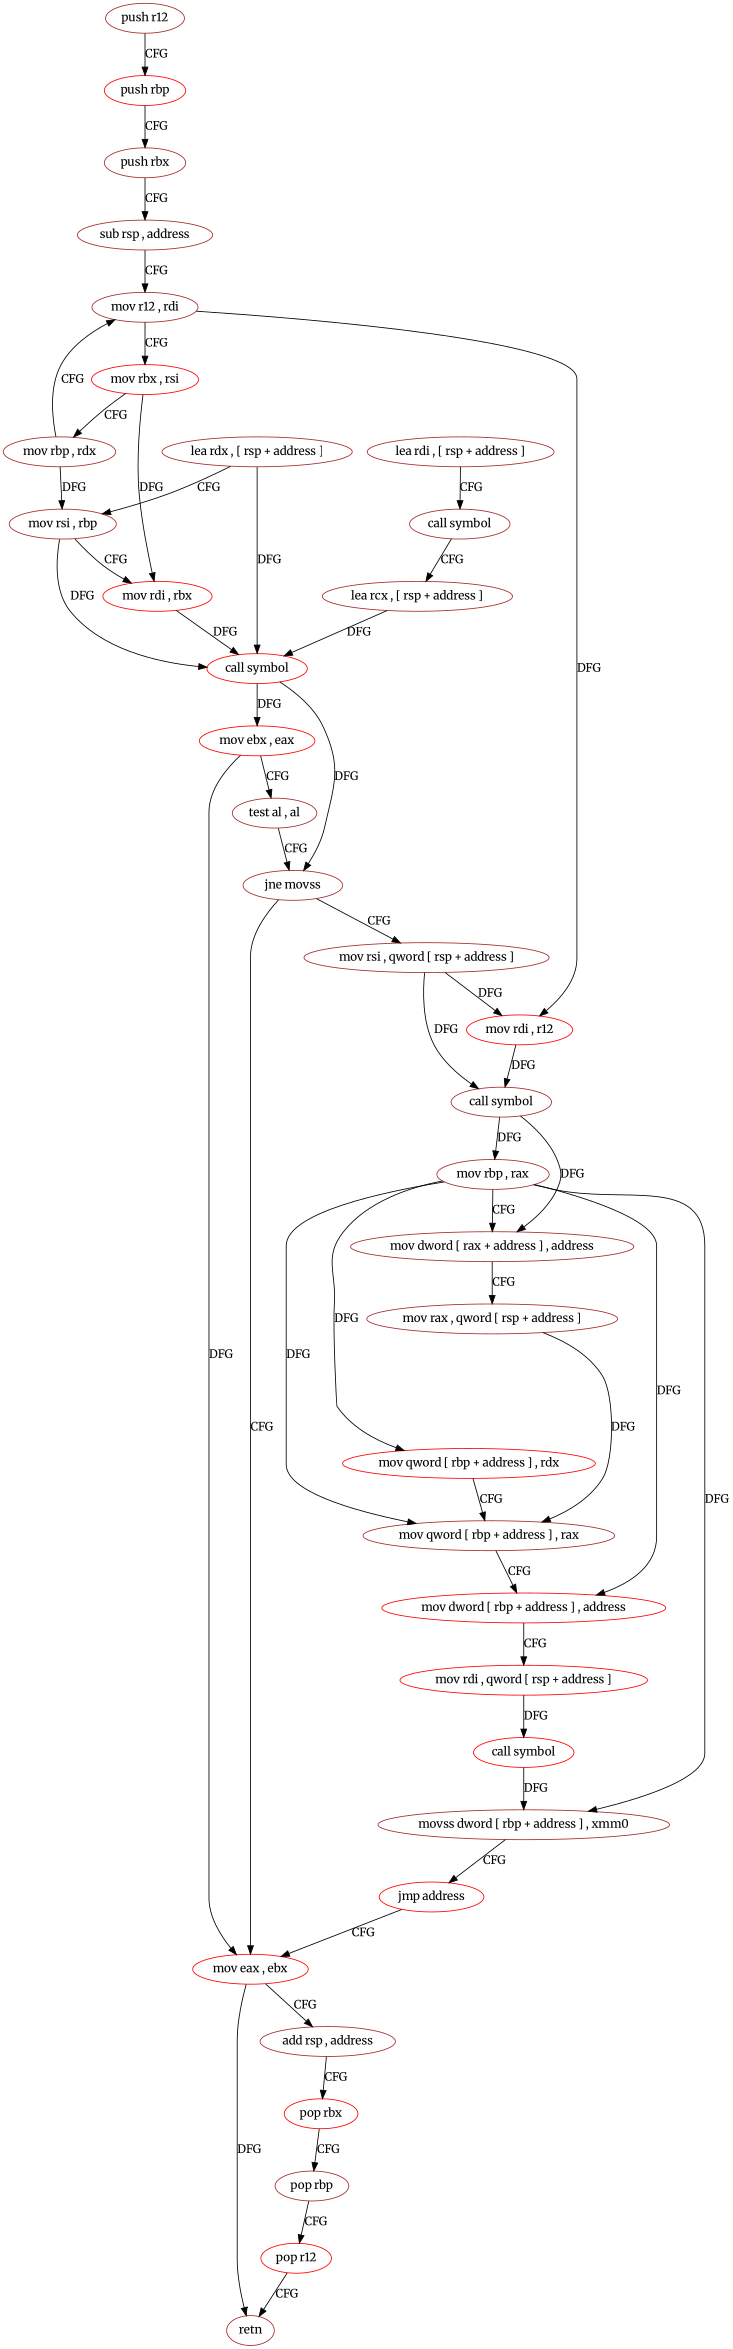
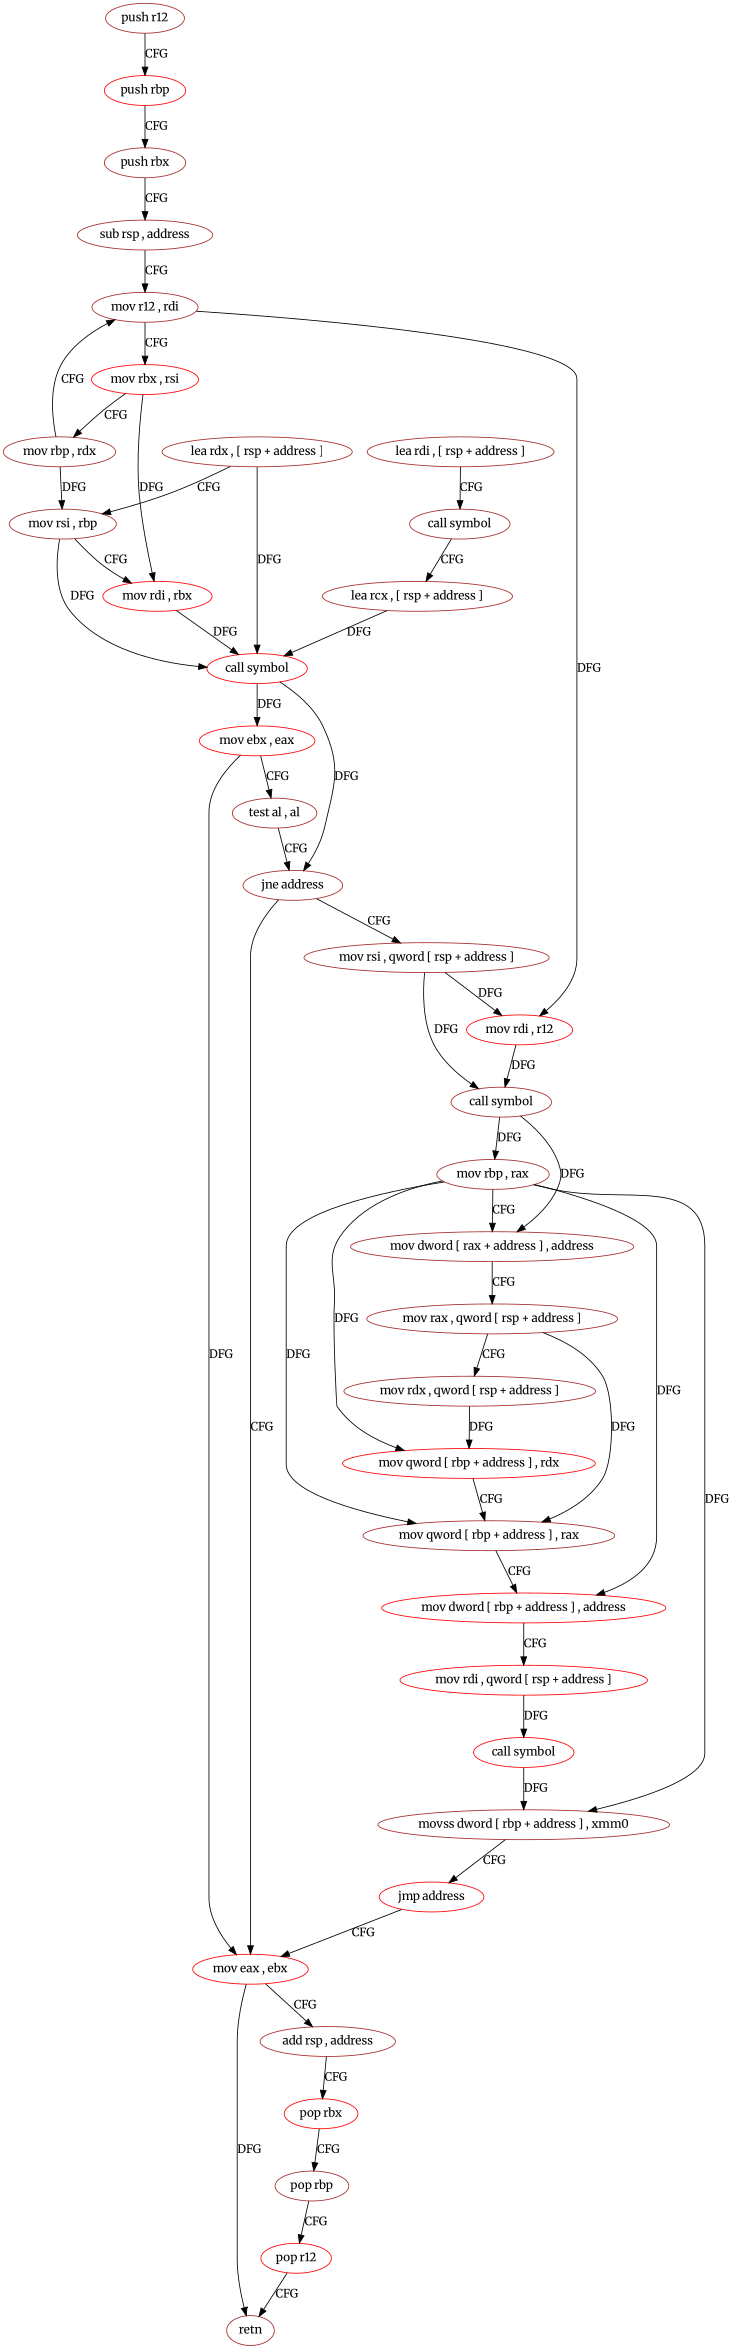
(293, 885) -> (293, 885)
none -> (470, 1391)
